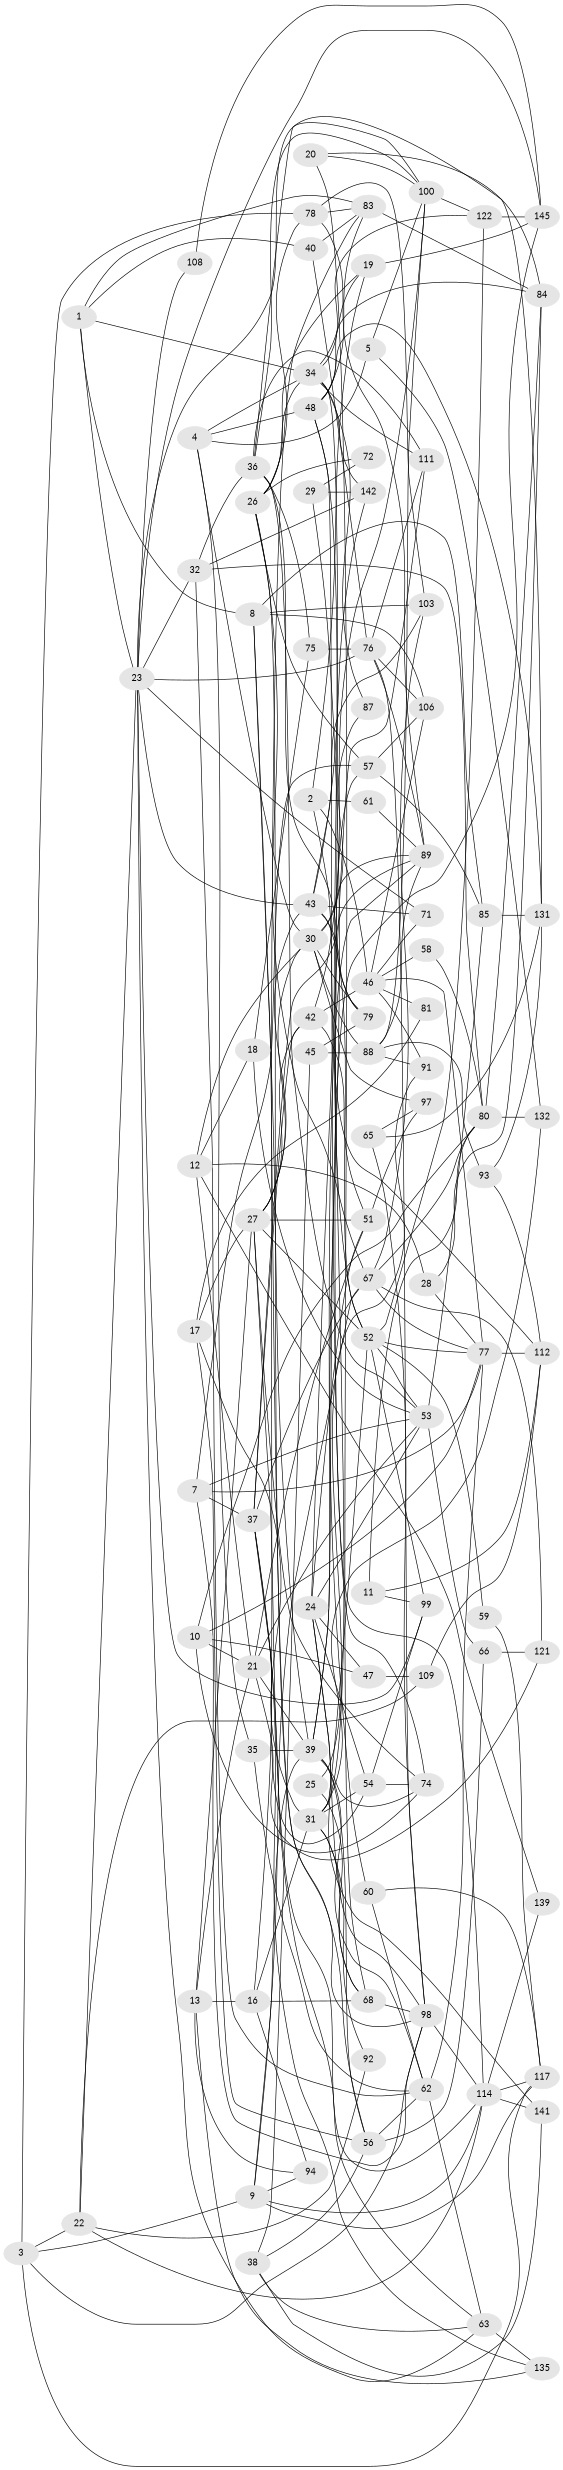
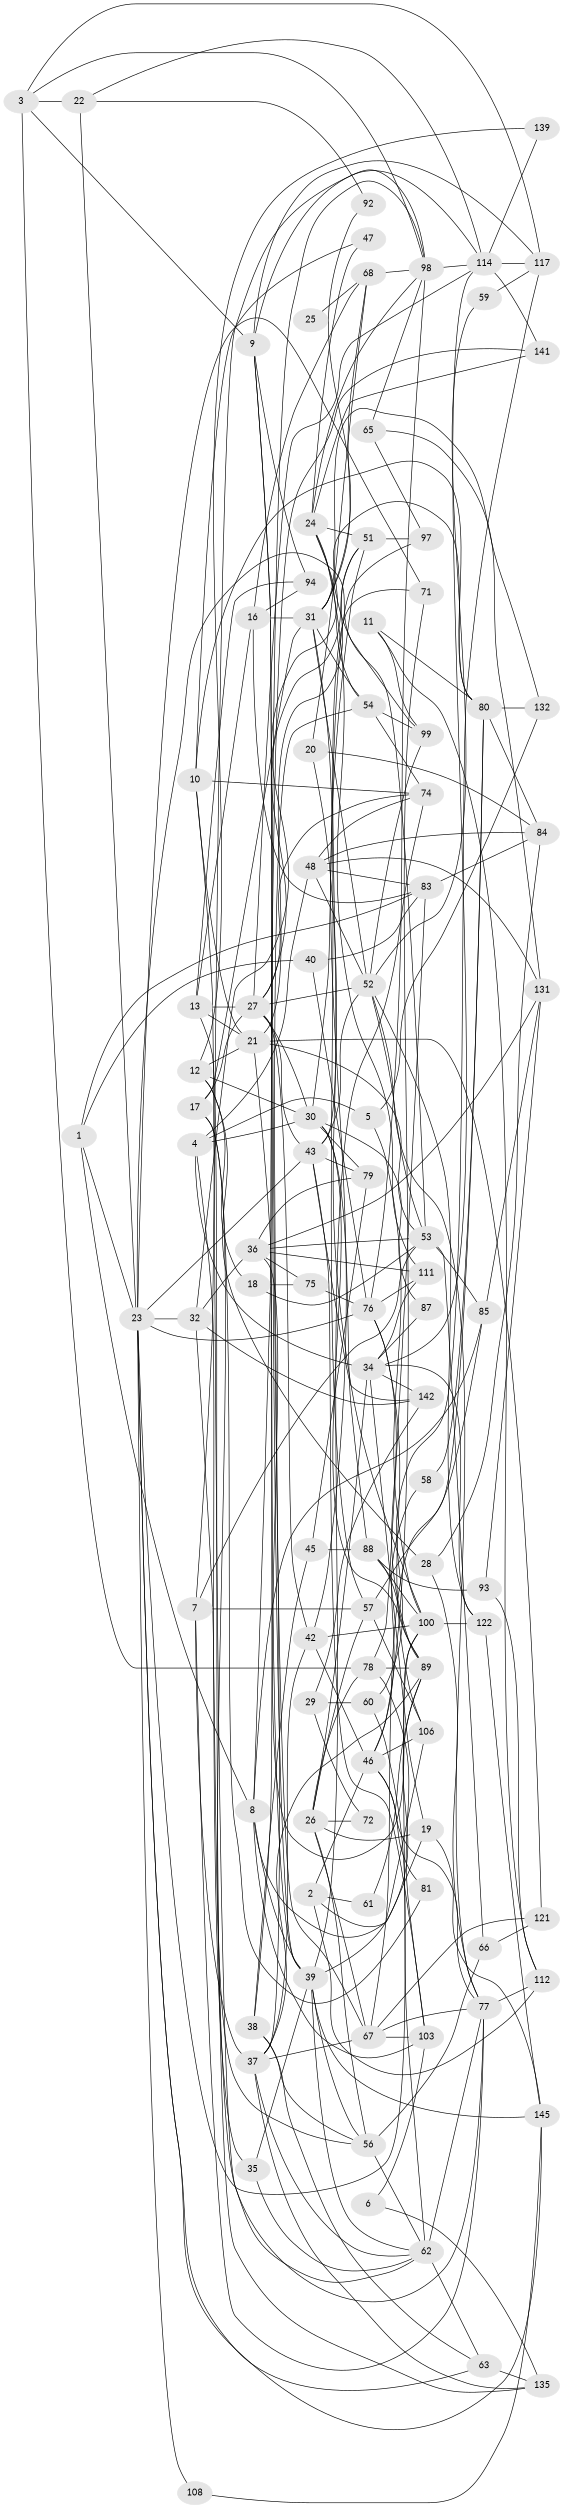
(200, 347) -> none
(426, 1068) -> none
(426, 1677) -> none
(297, 1951) -> (307, 2201)
none -> (368, 2204)
